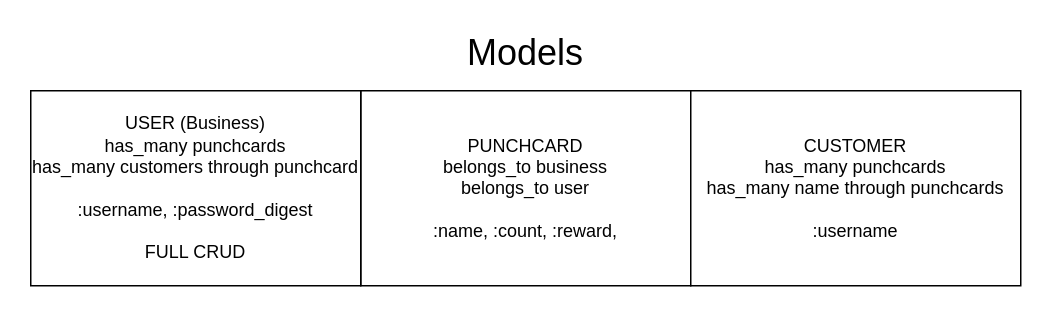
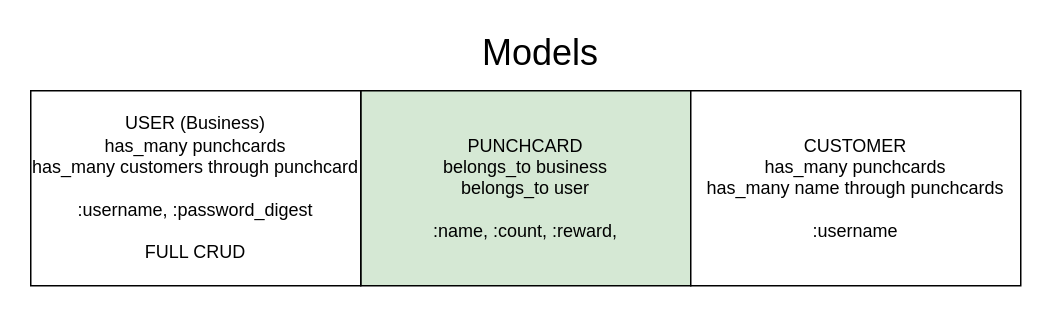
(526, 53) -> (541, 53)
(526, 188) -> (526, 188)
